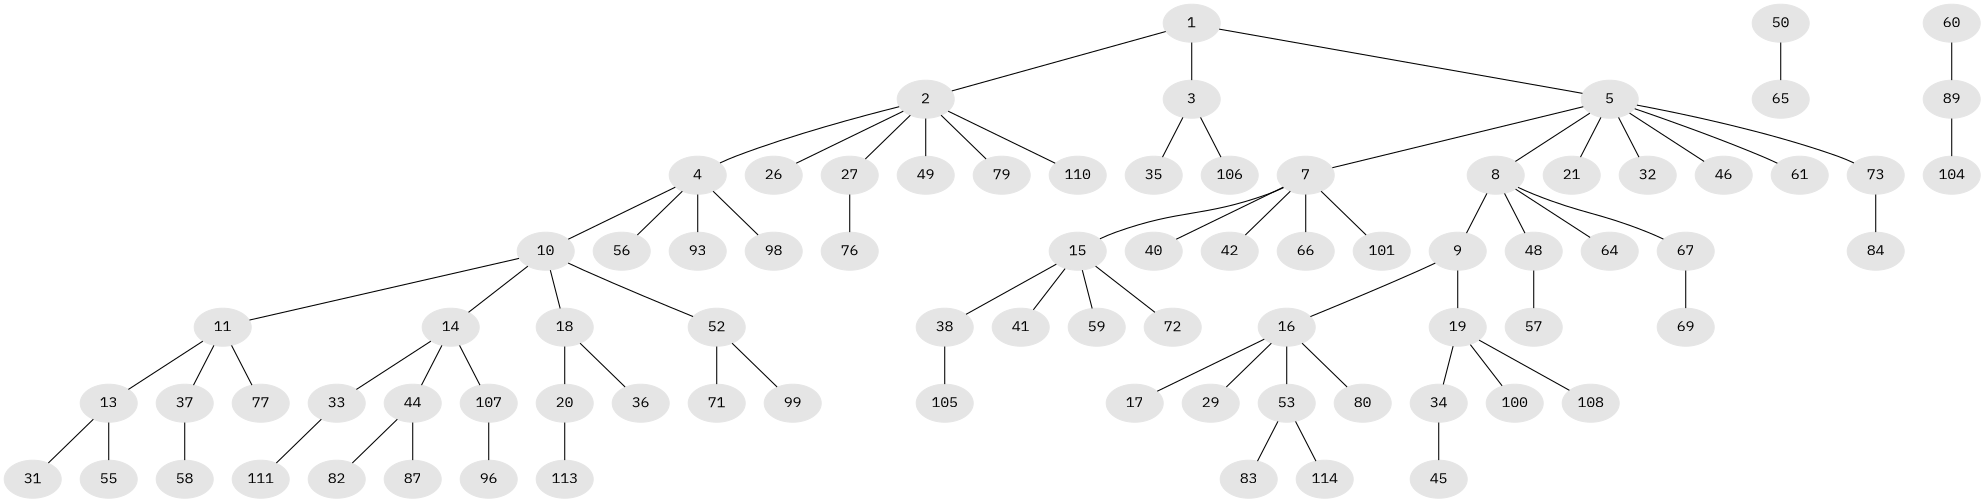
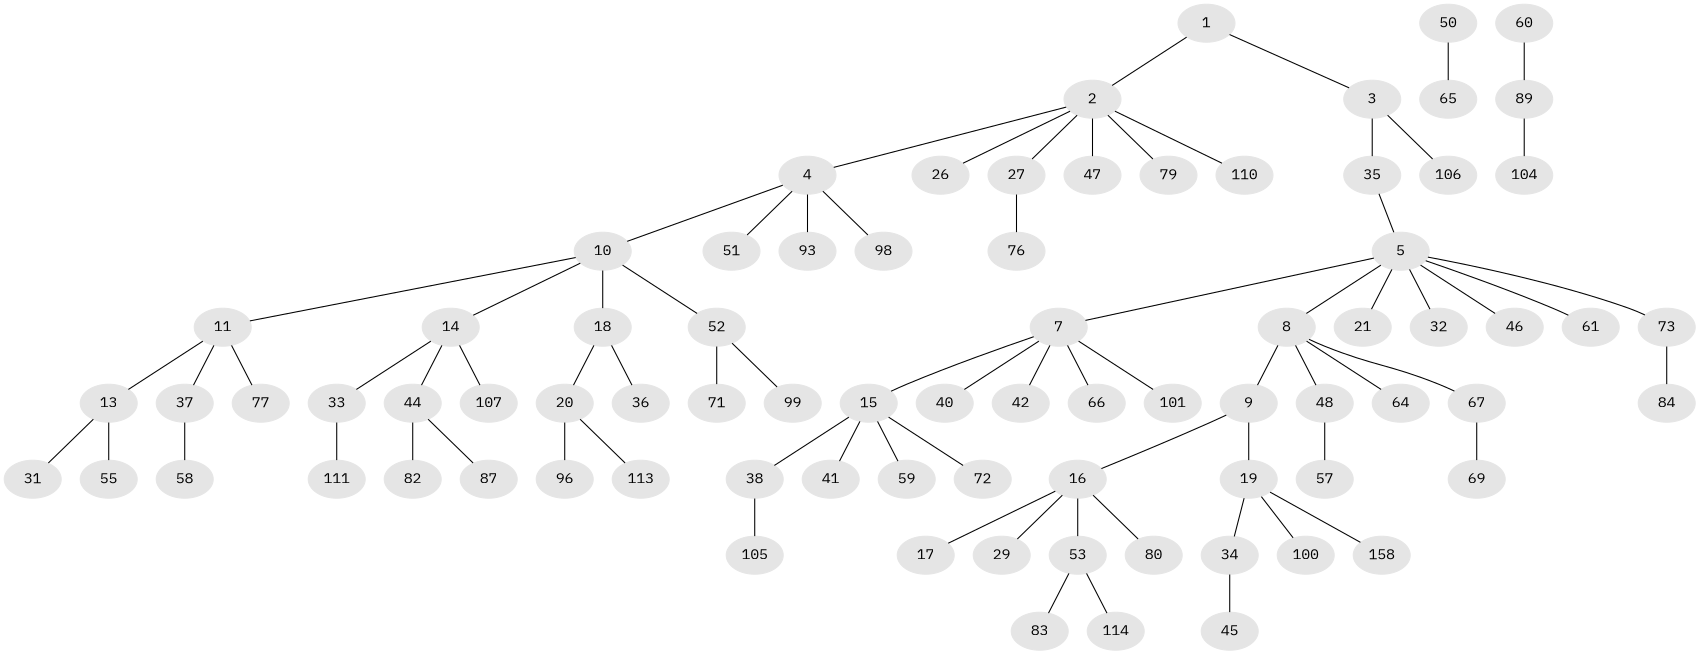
(1401, 61) -> (1386, 213)
(926, 175) -> (1092, 175)
(622, 251) -> (732, 251)
(1591, 403) -> (1382, 555)
(489, 441) -> (565, 441)
